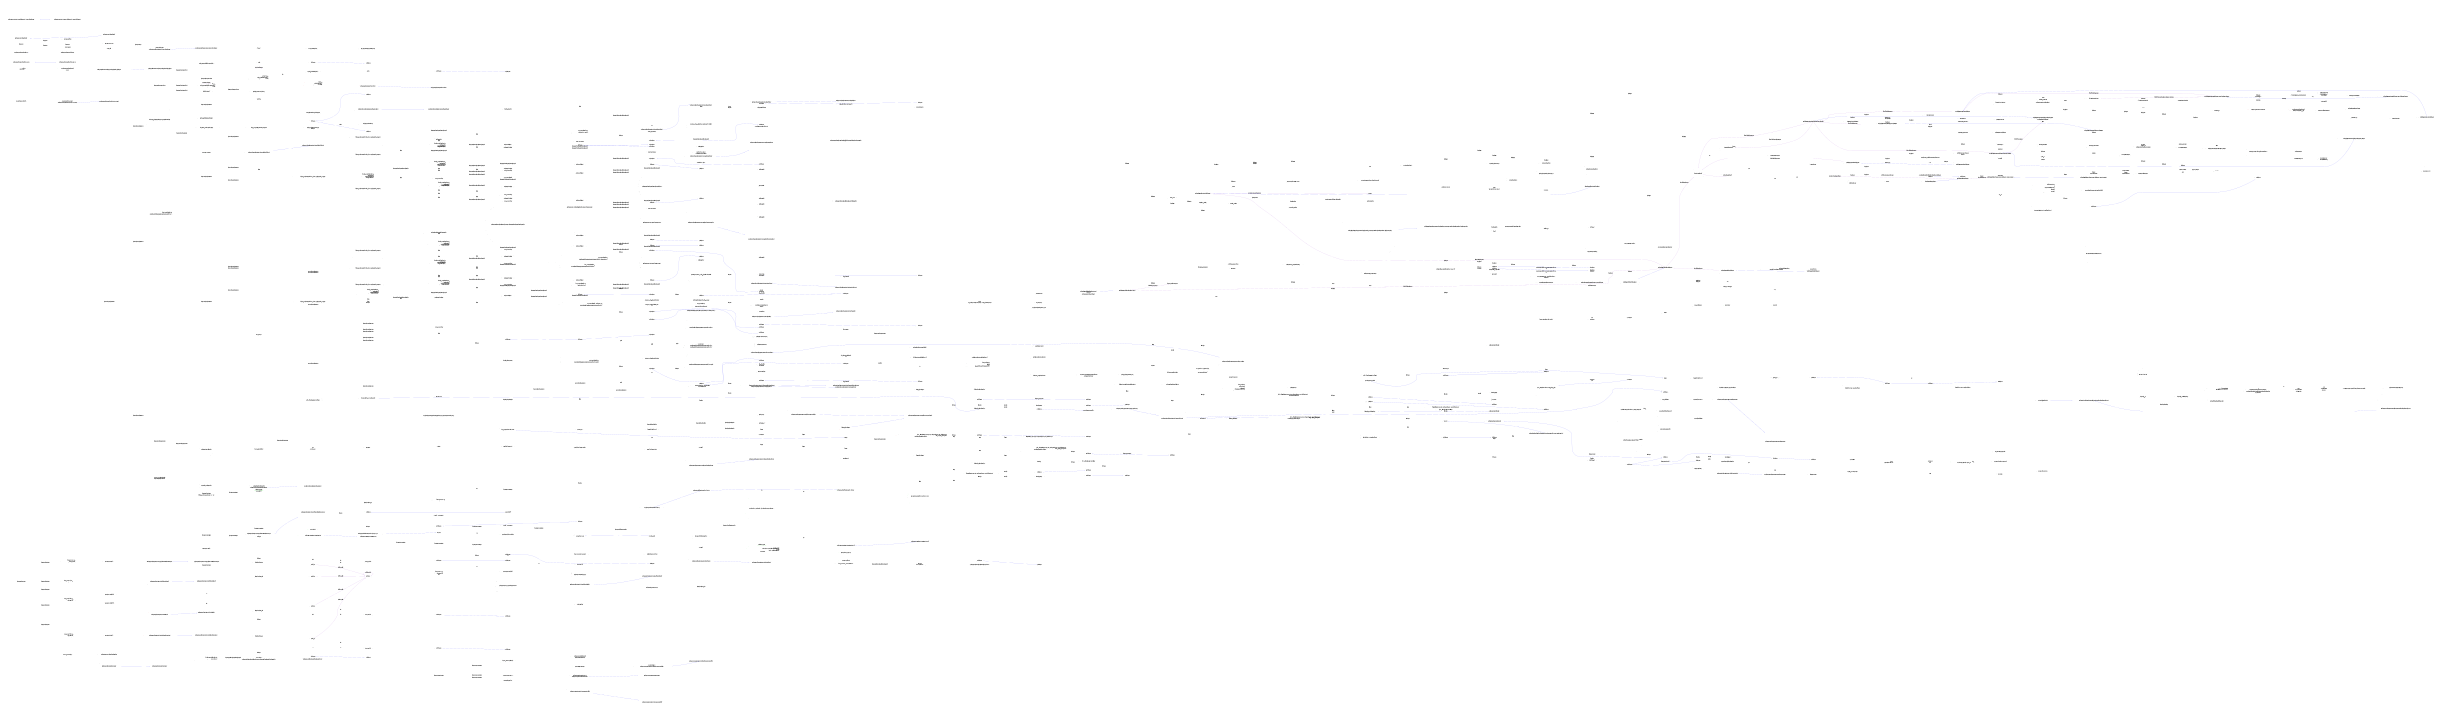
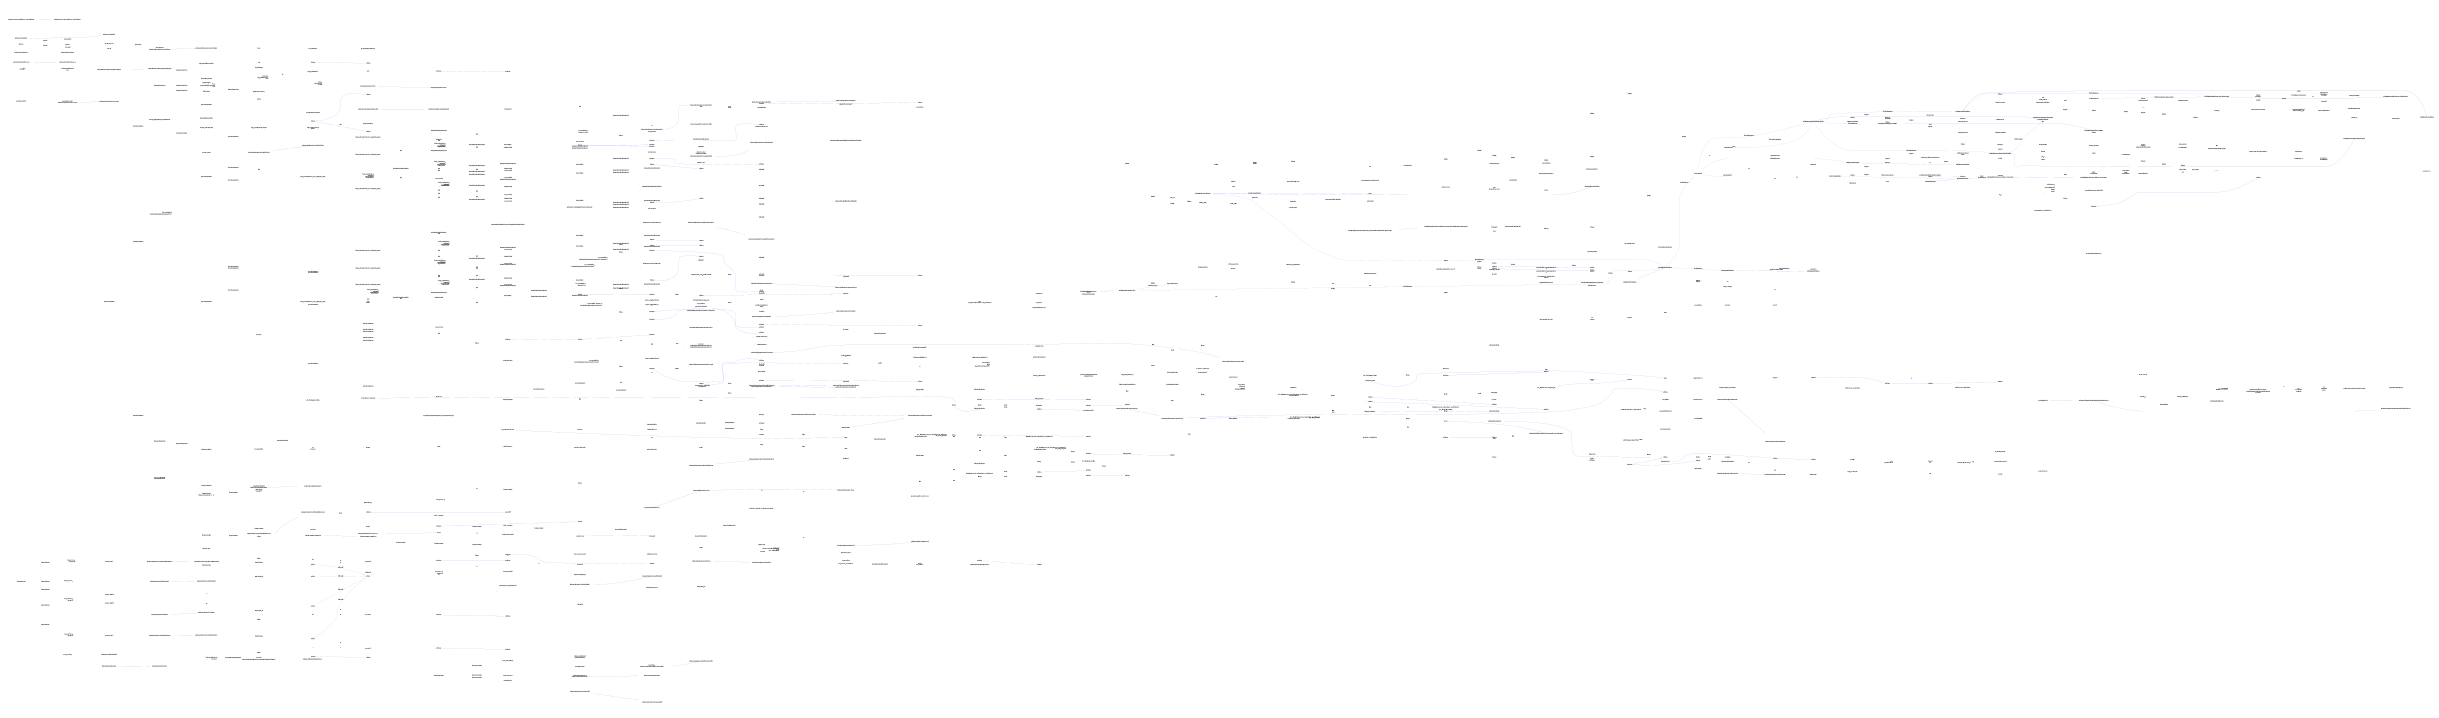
(1195, 211) -> none
